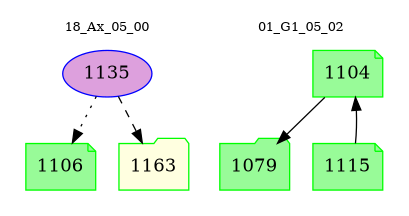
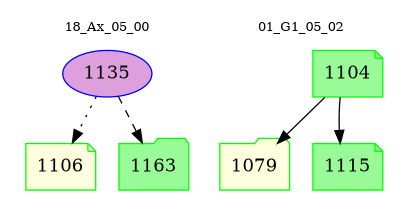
(356, 127) -> (339, 114)
(61, 167) -> (61, 167)
(154, 167) -> (154, 167)
(255, 167) -> (255, 167)
